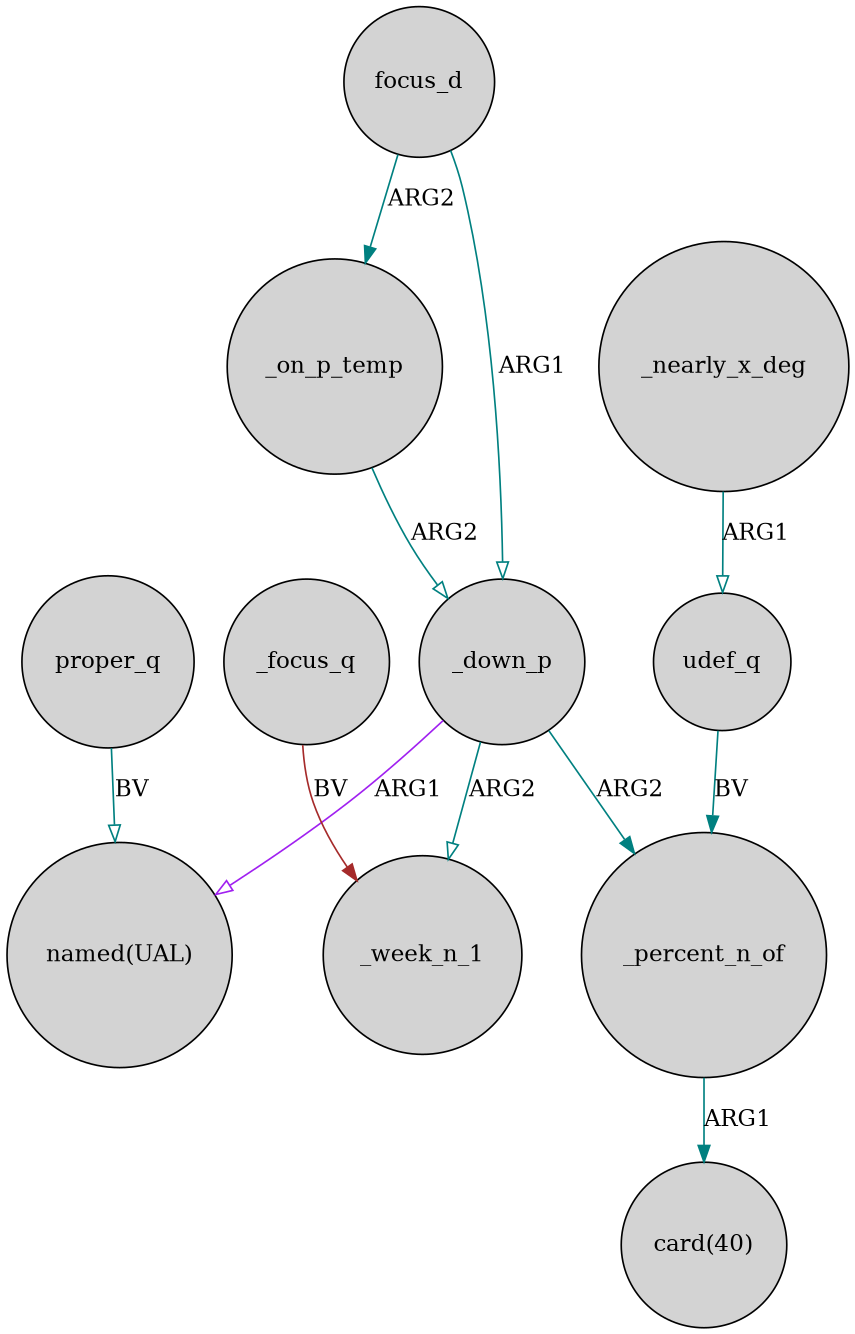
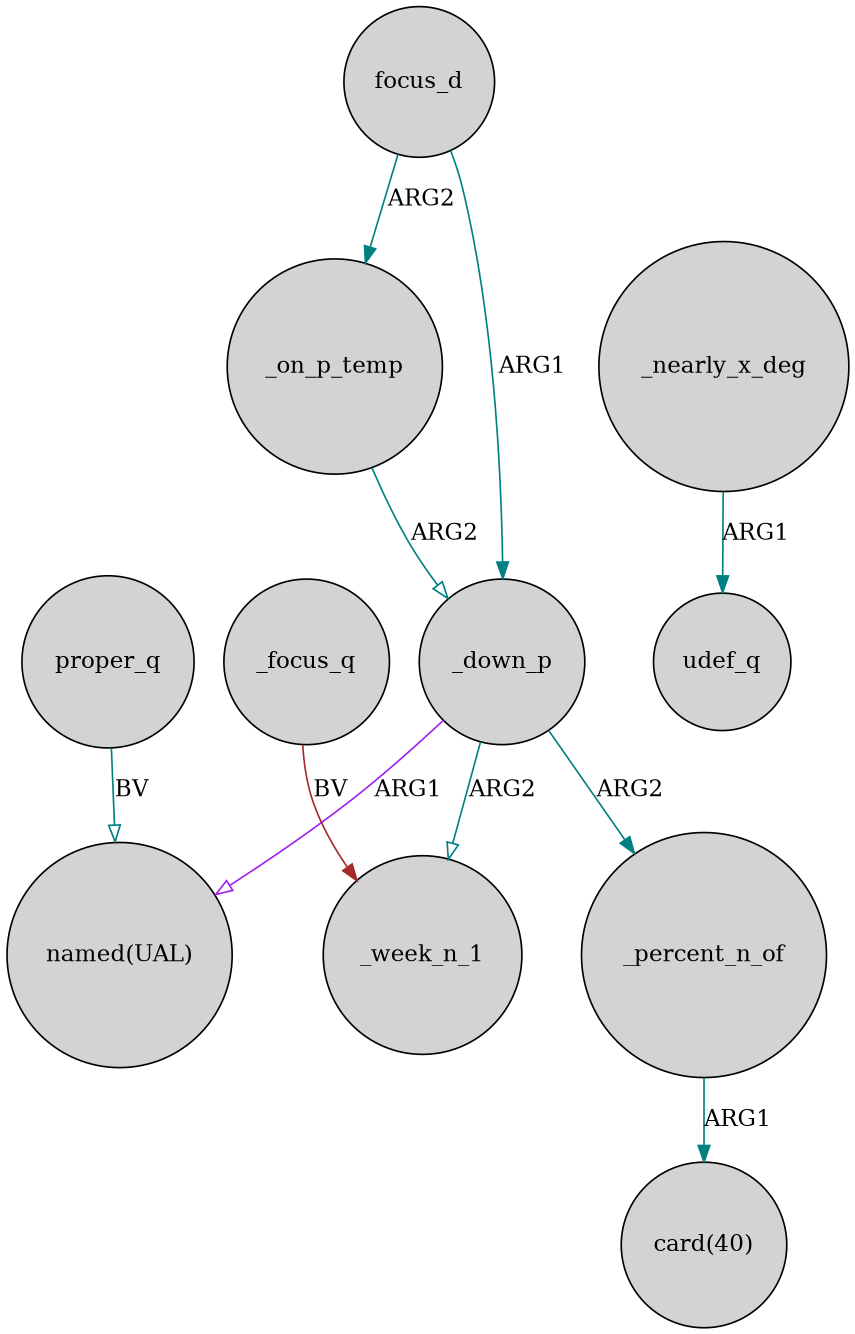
(490, 354) -> (490, 354)
(723, 534) -> (723, 534)
(715, 773) -> none
